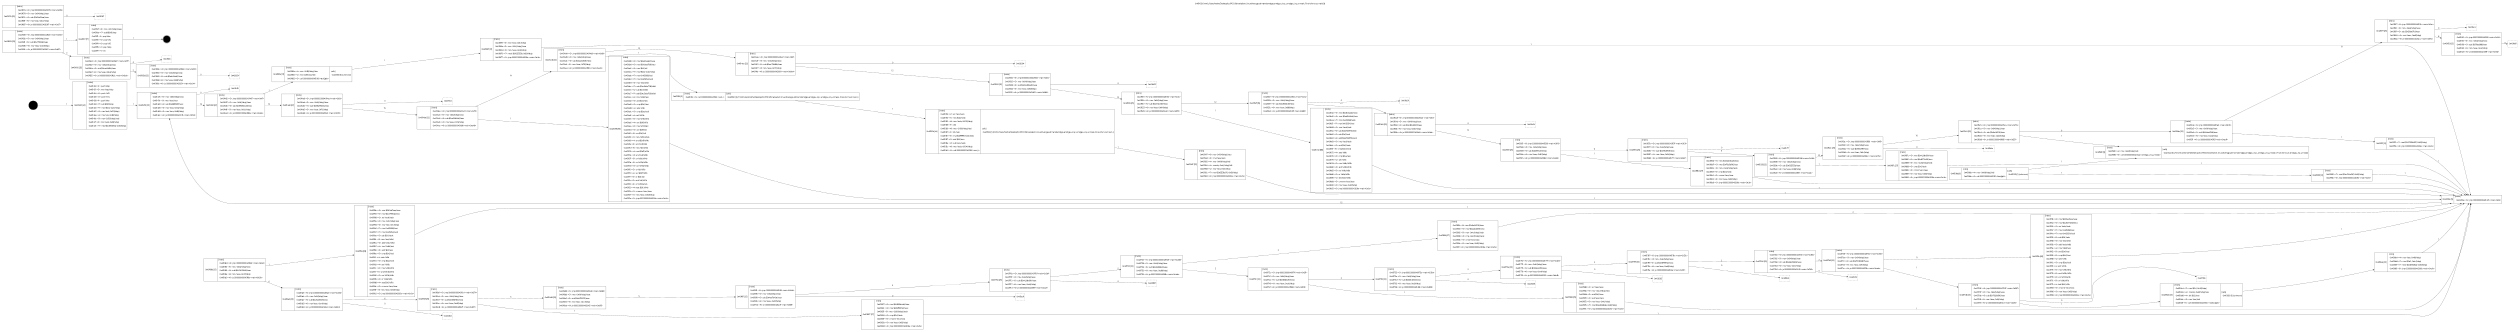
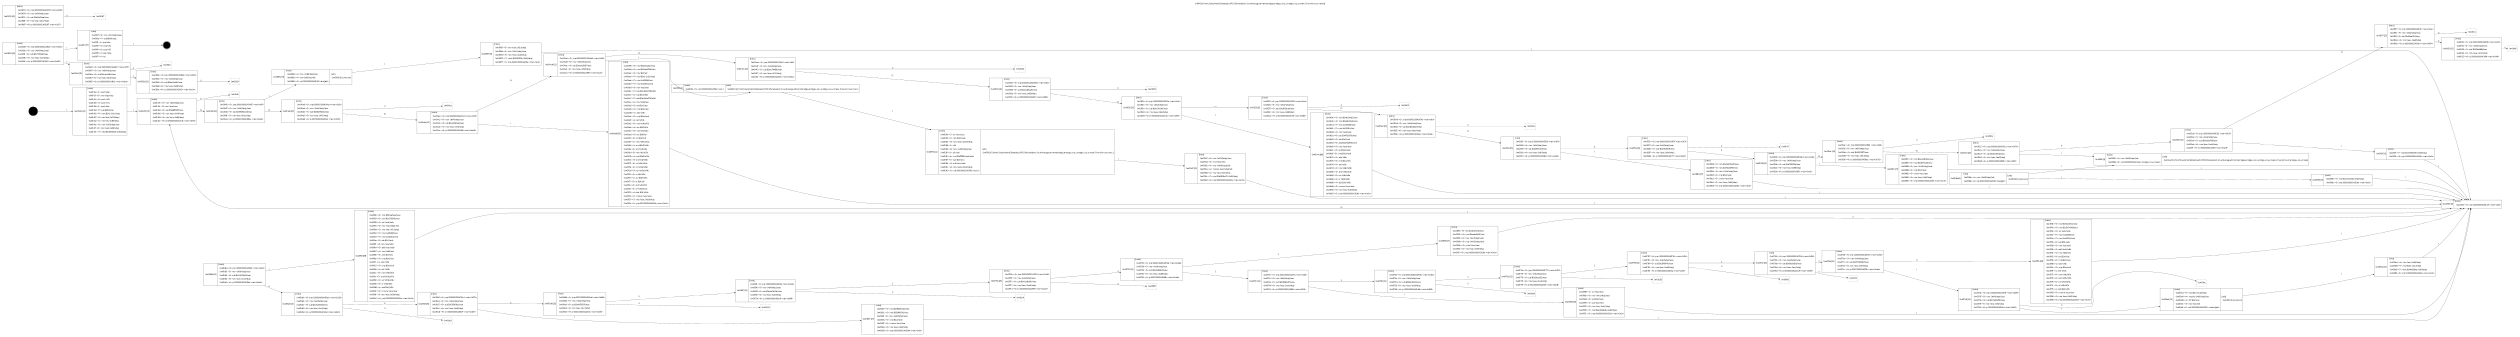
none -> (765, 307)
